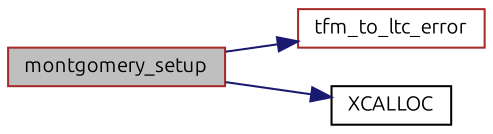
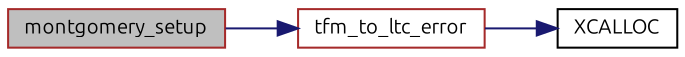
(268, 88) -> (511, 28)
